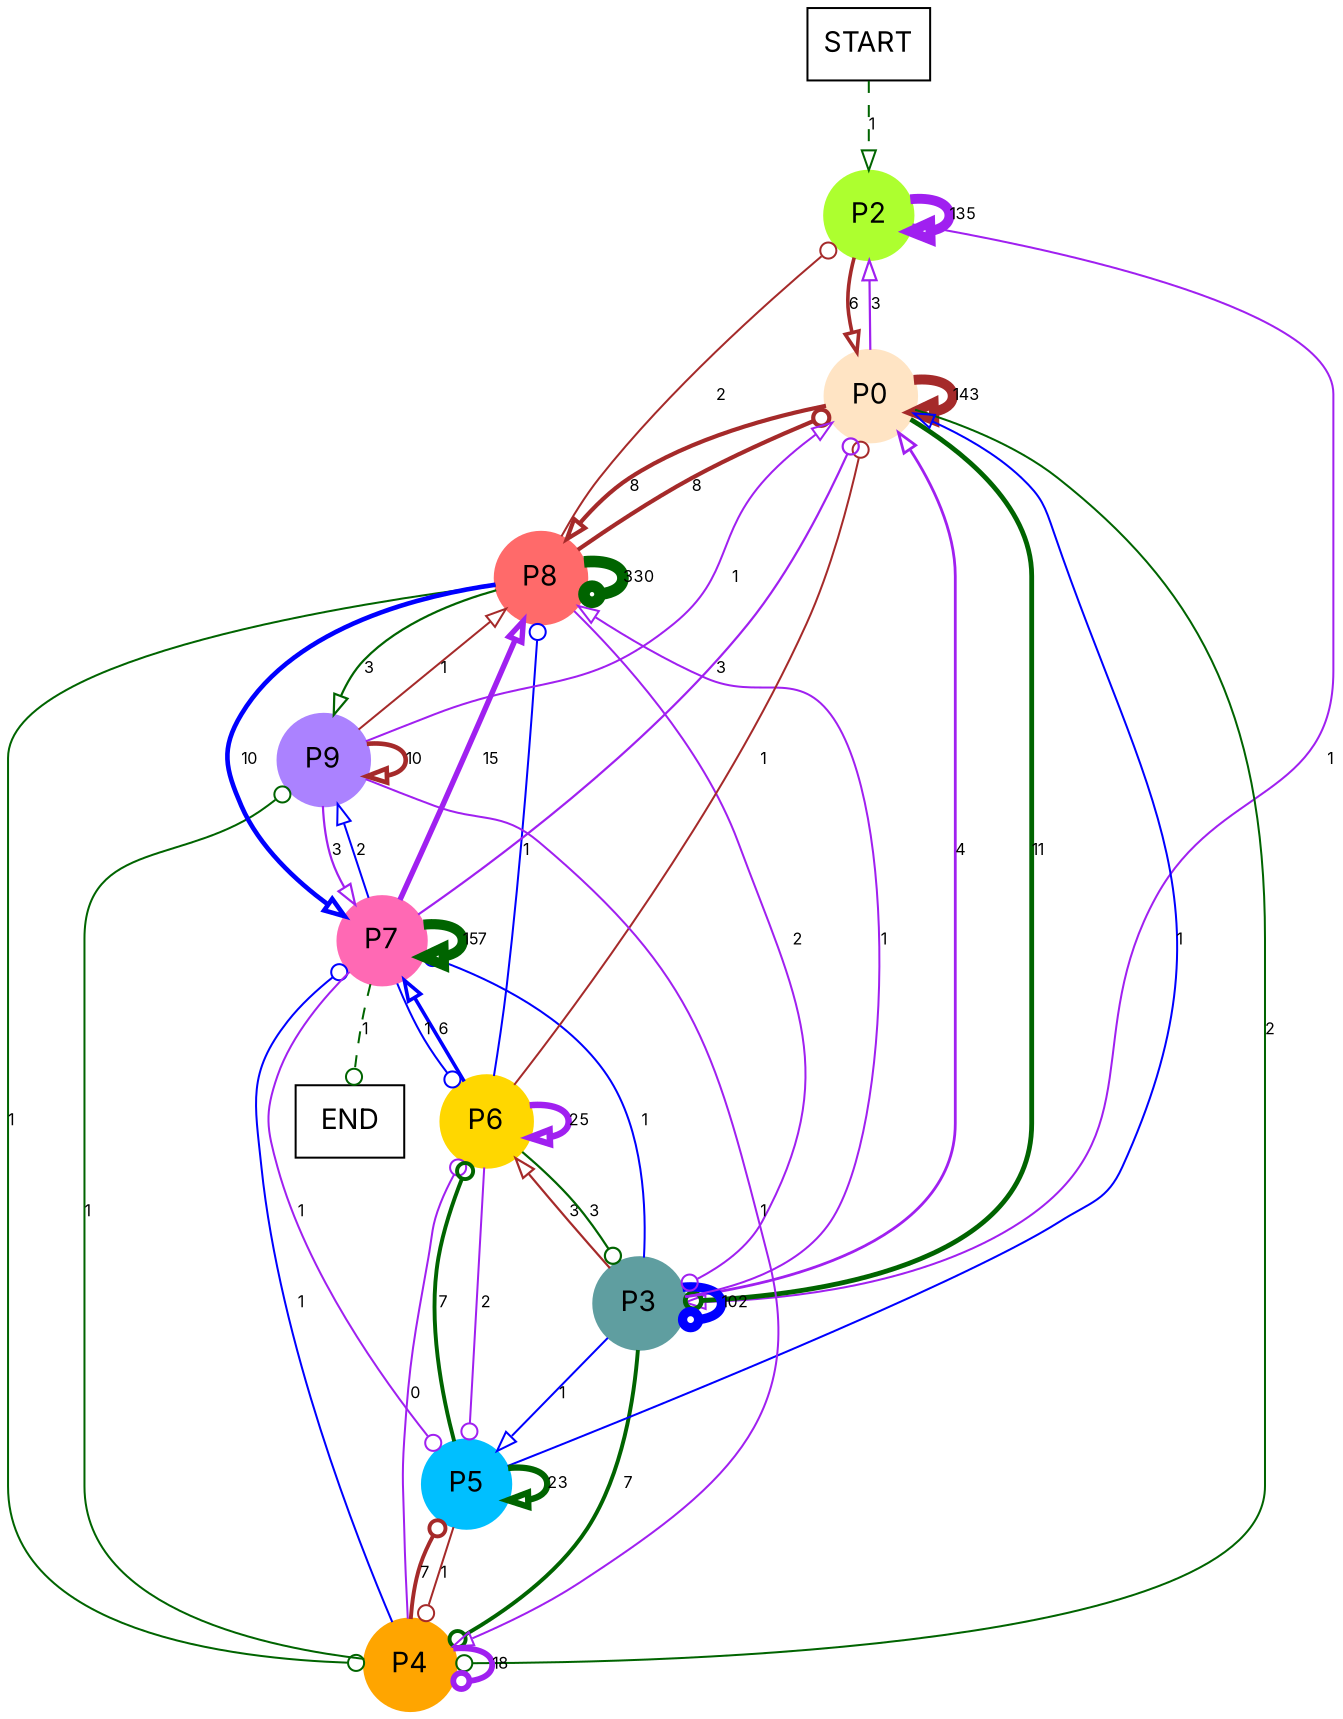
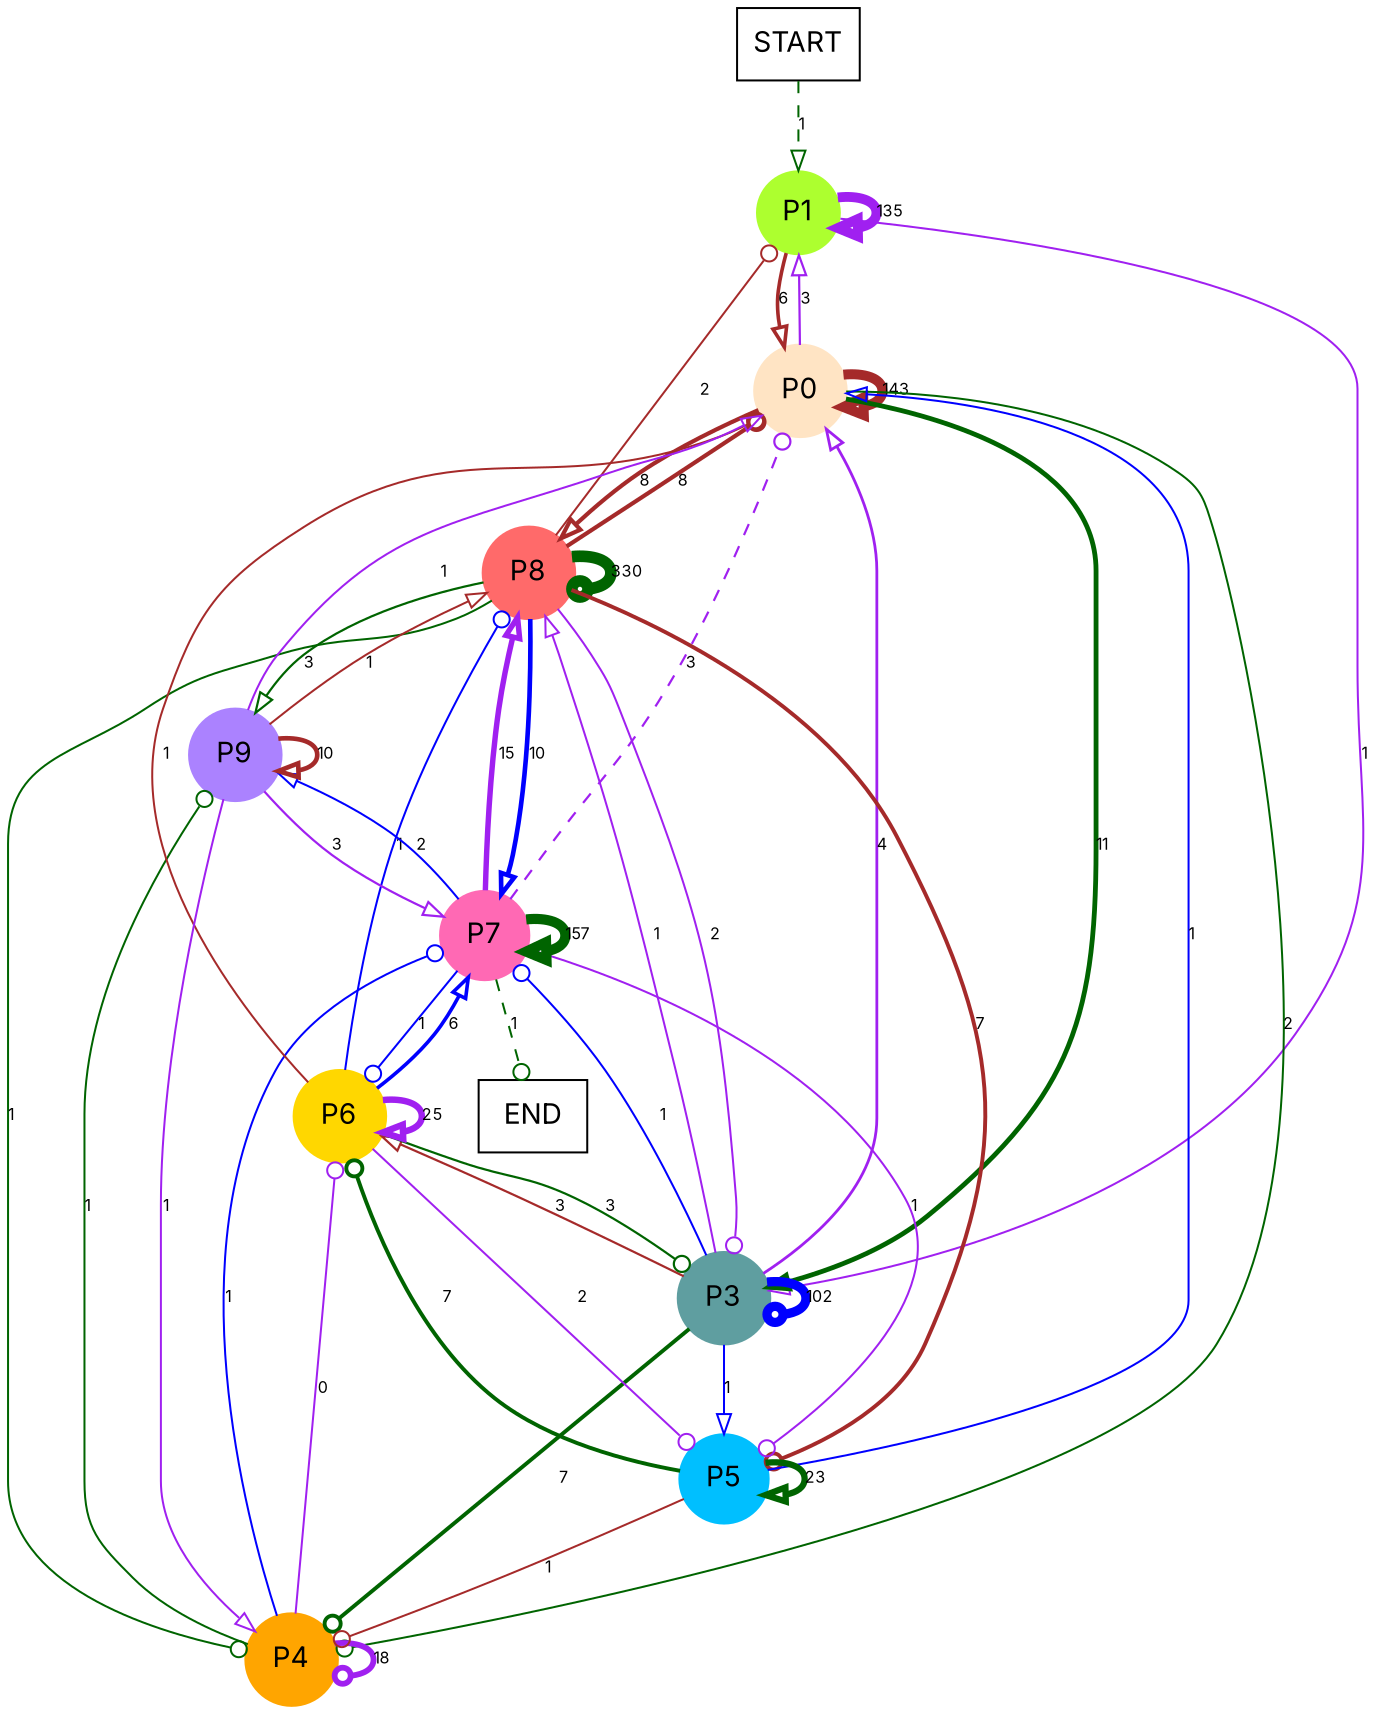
(869, 215) -> (798, 213)
(654, 724) -> (667, 687)
(1032, 952) -> (1096, 835)
(418, 1572) -> (959, 976)
